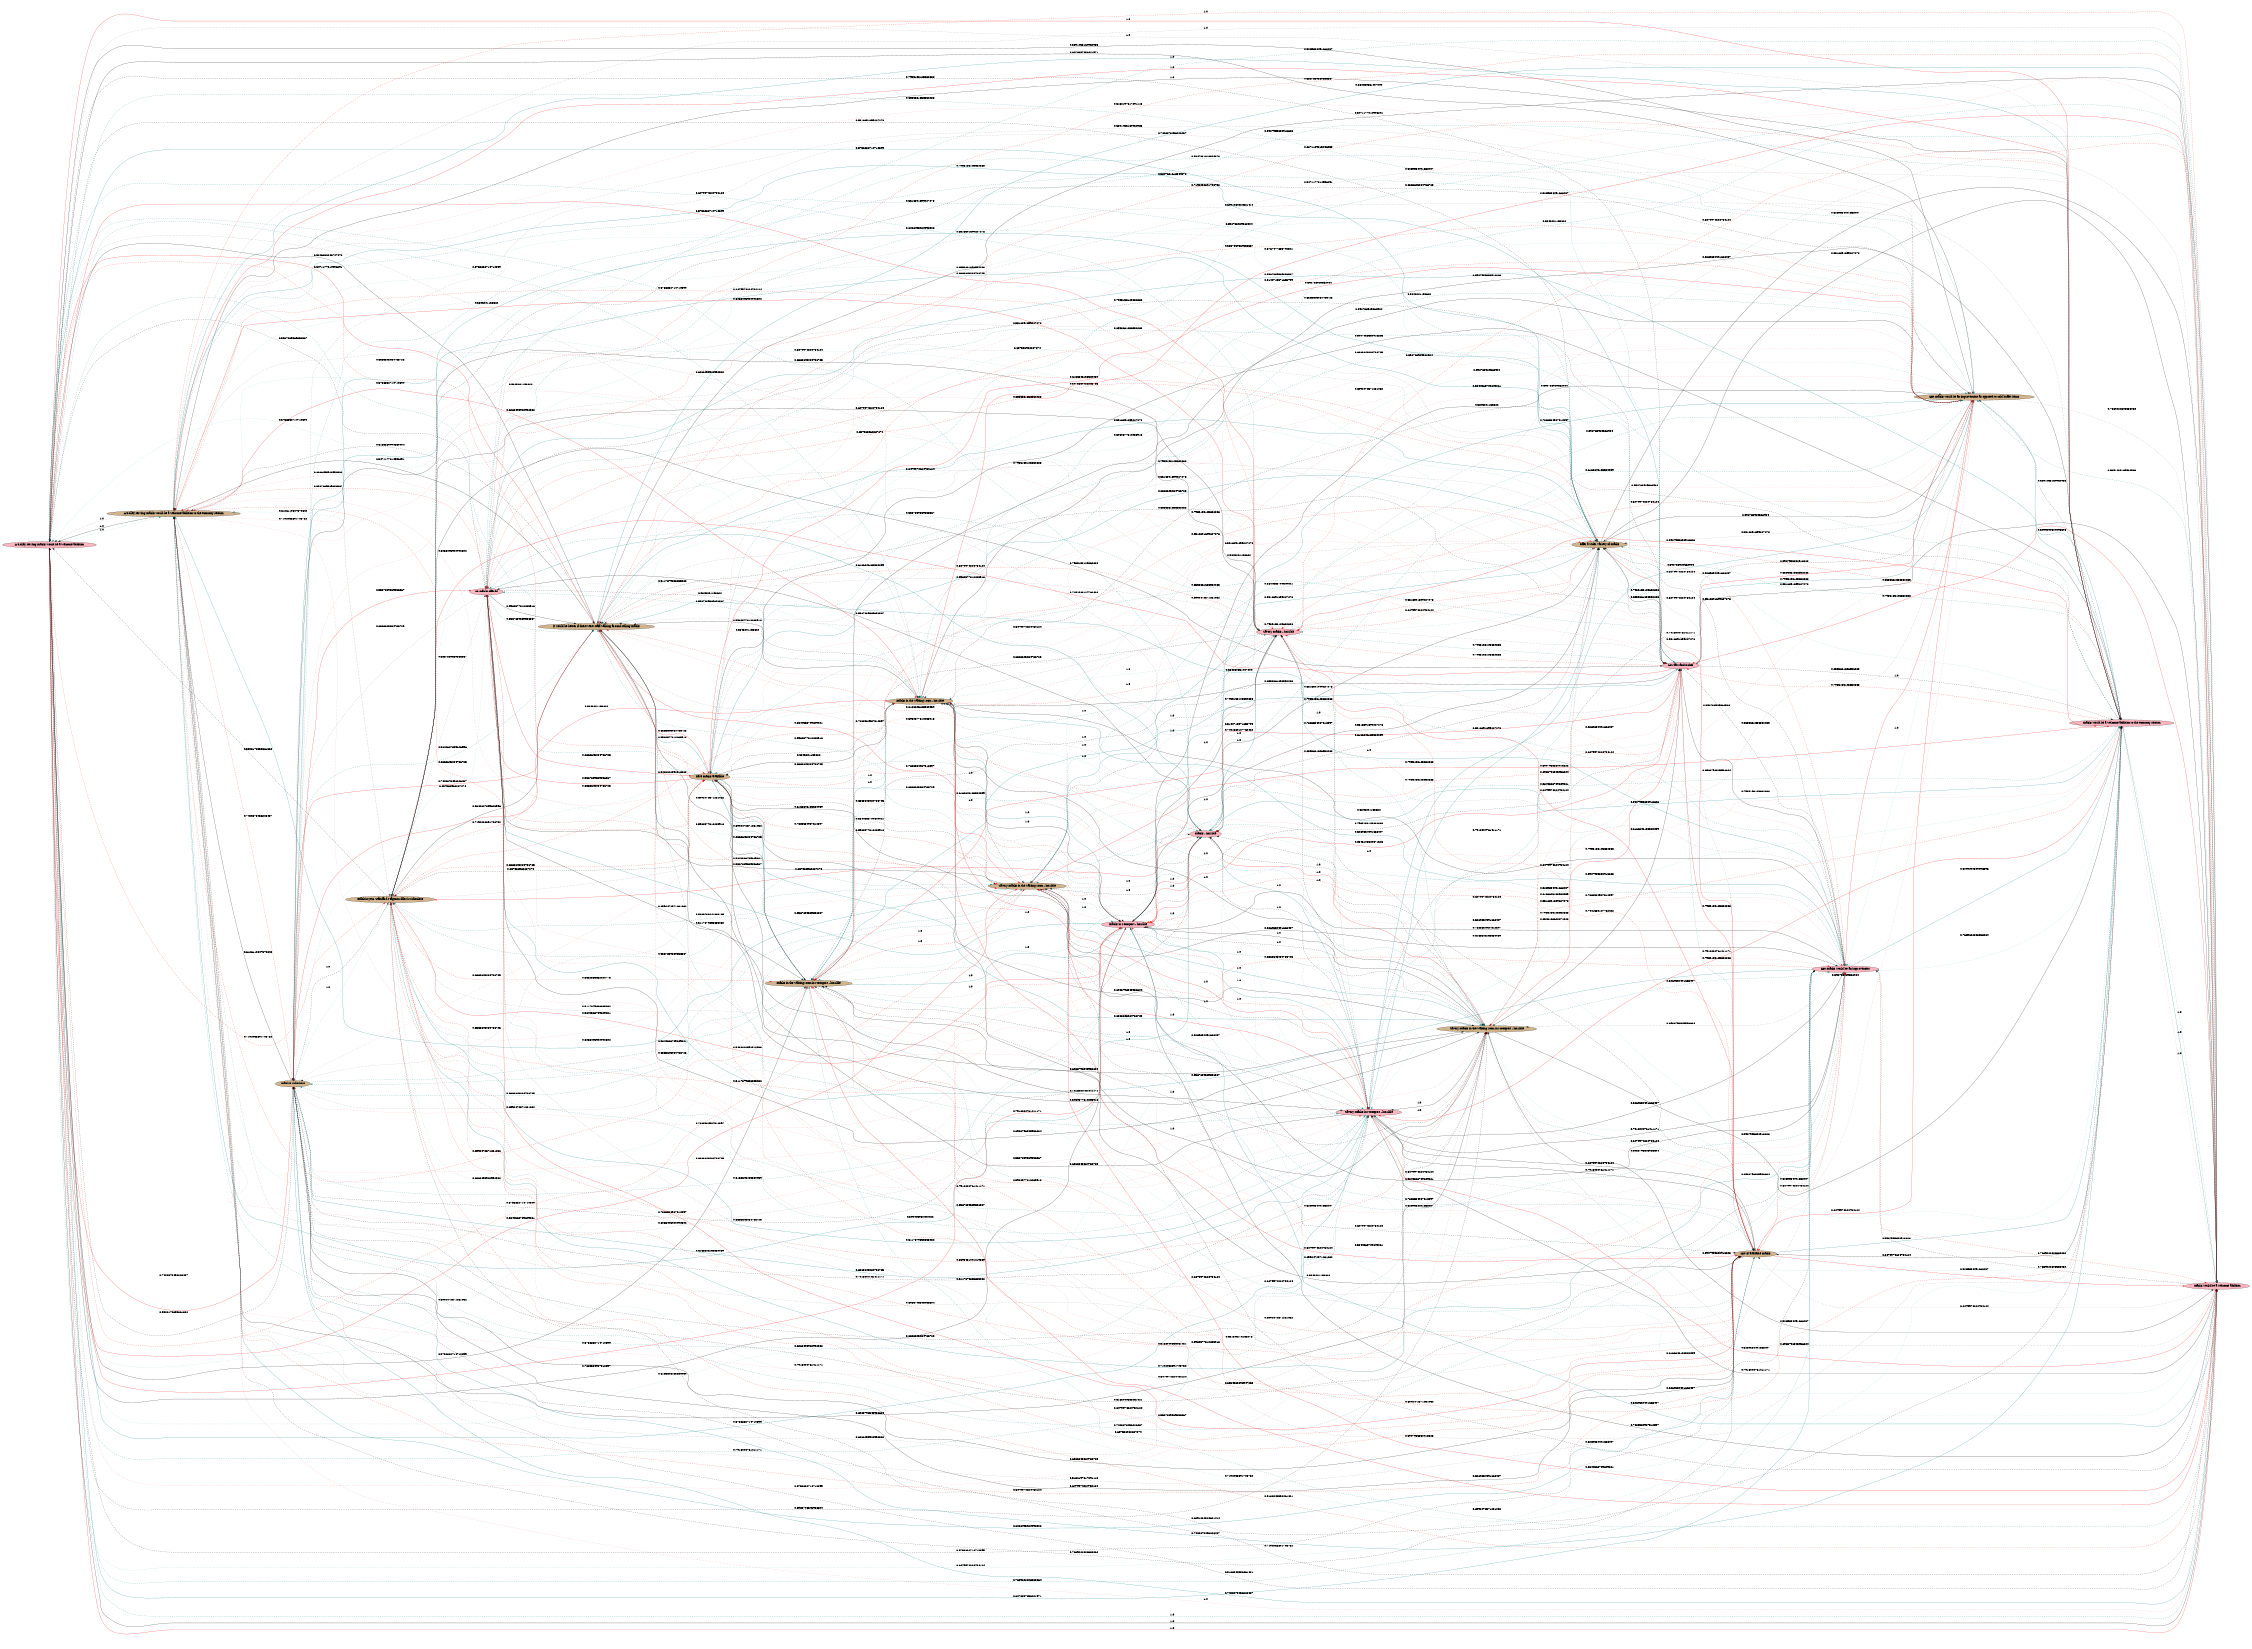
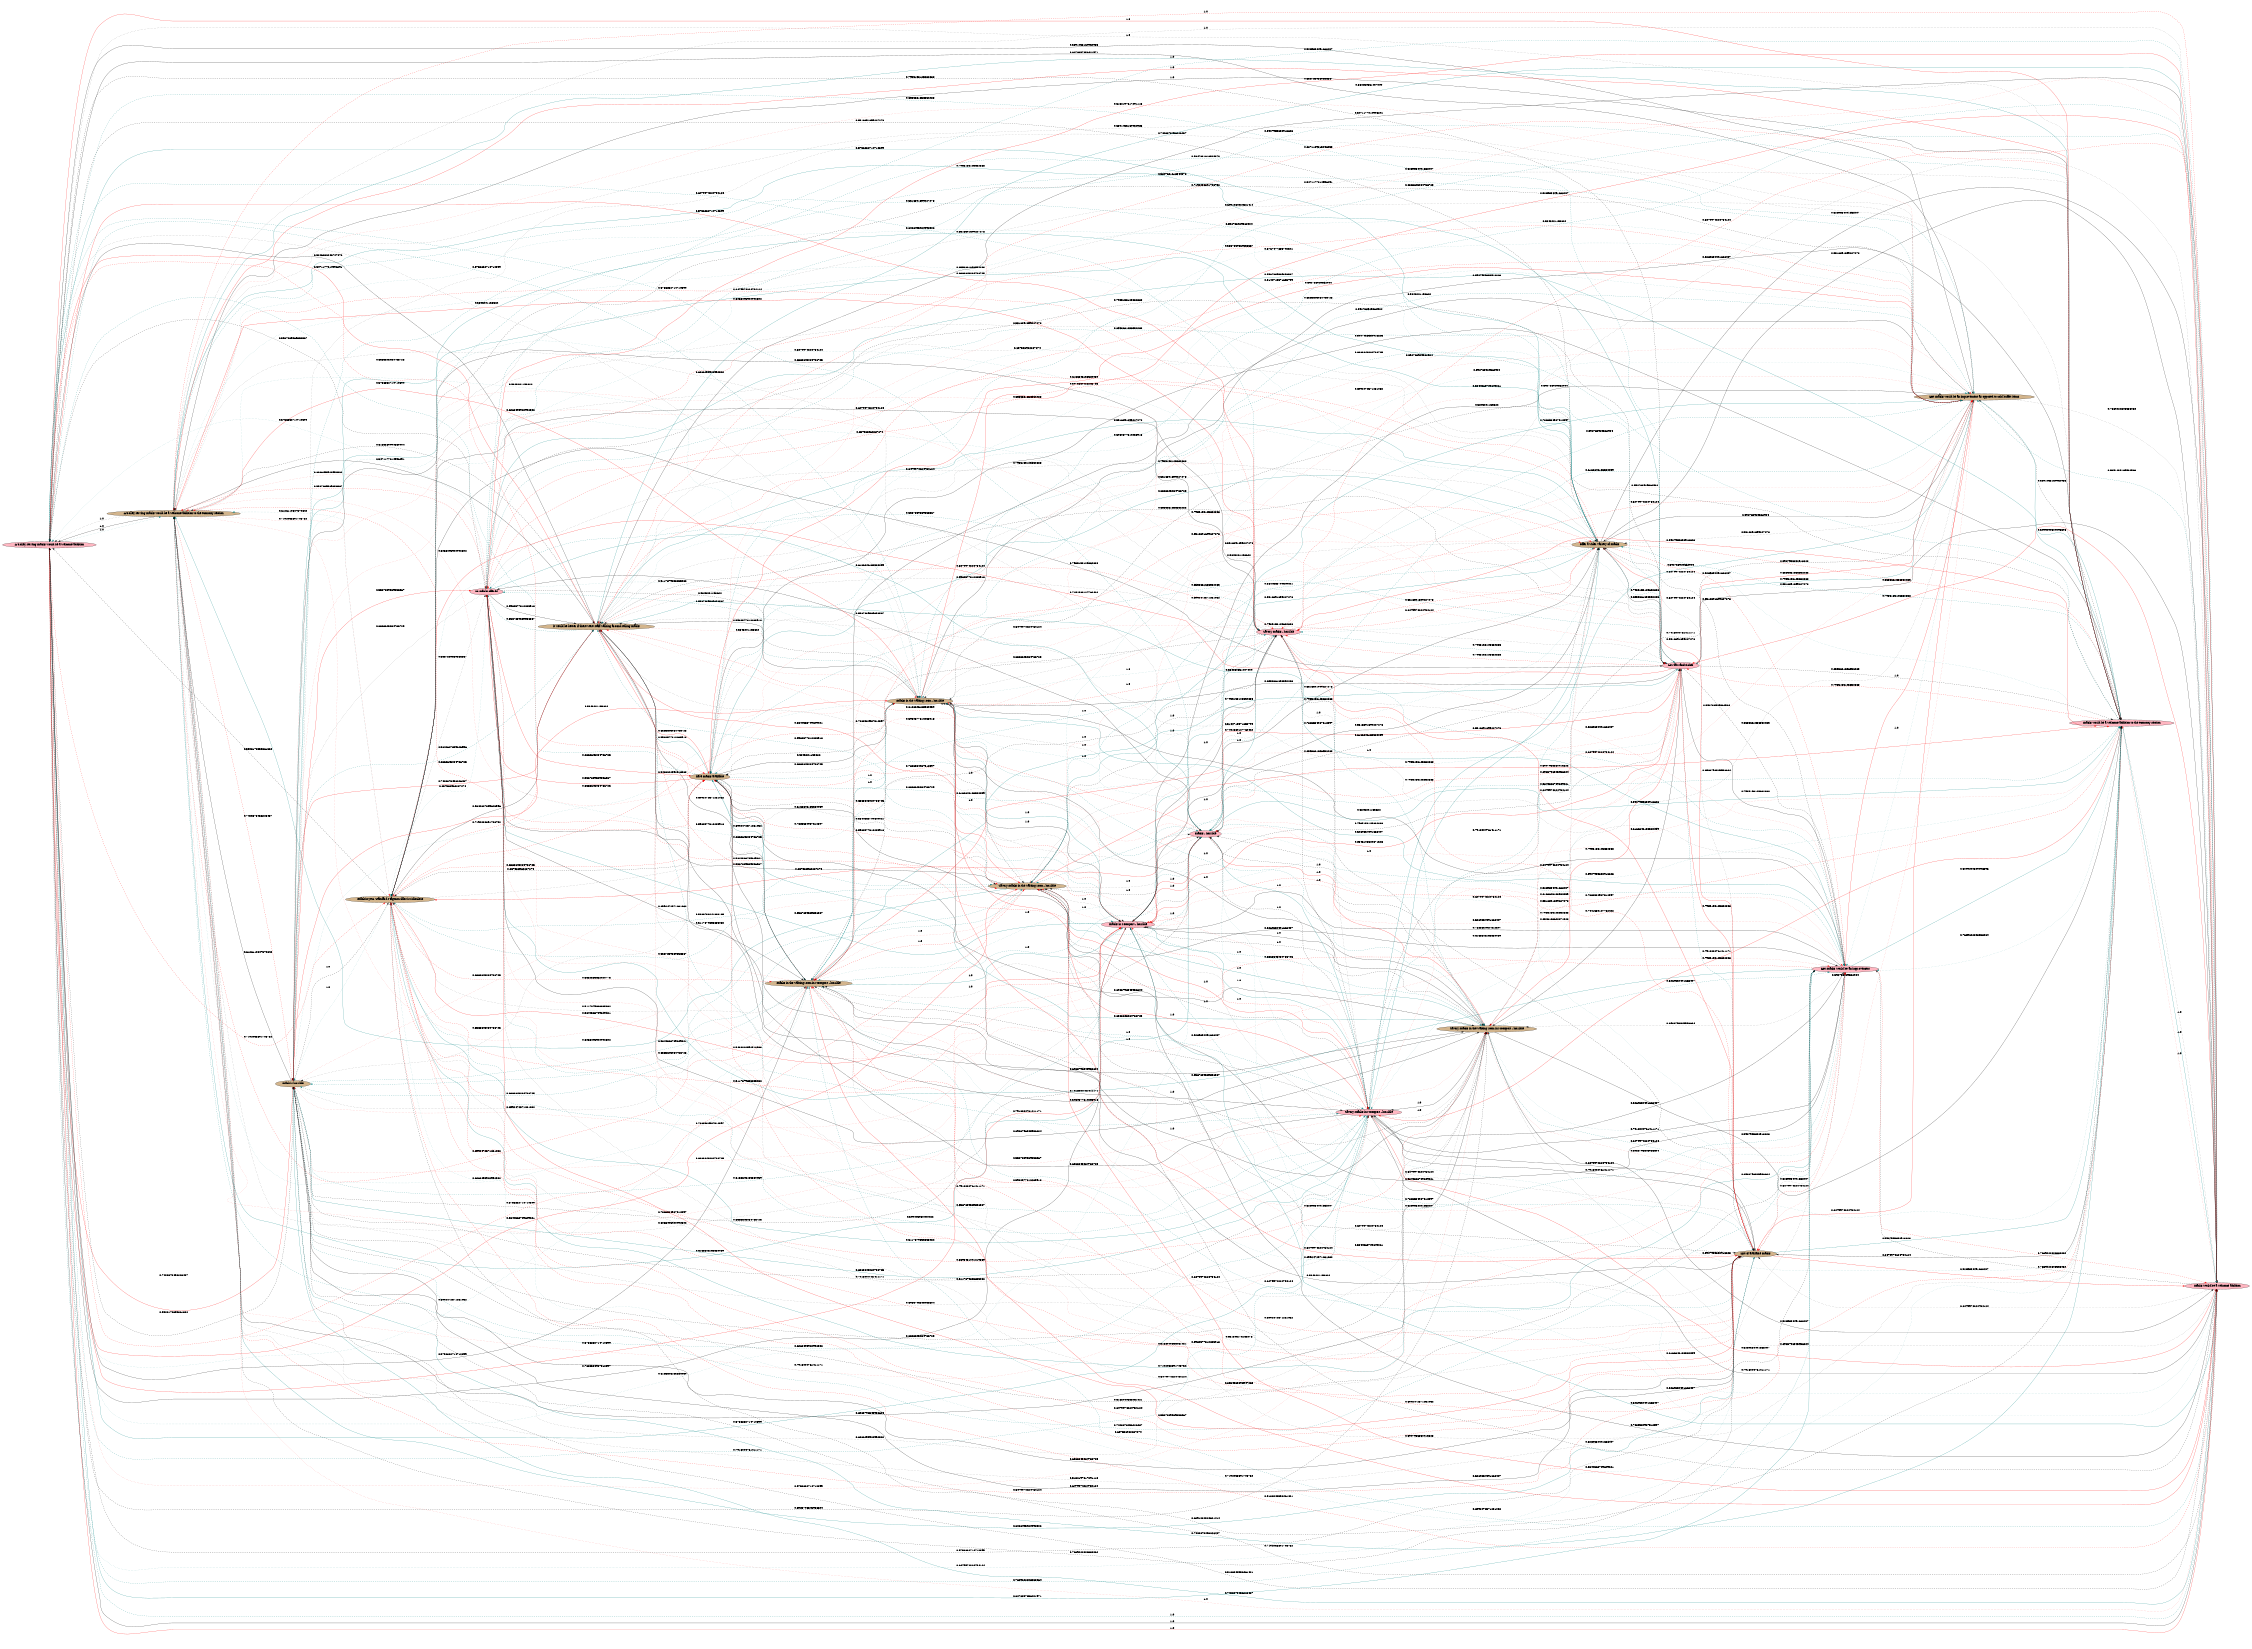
(1813, 54) -> (1813, 54)
(293, 1084) -> (293, 1084)
